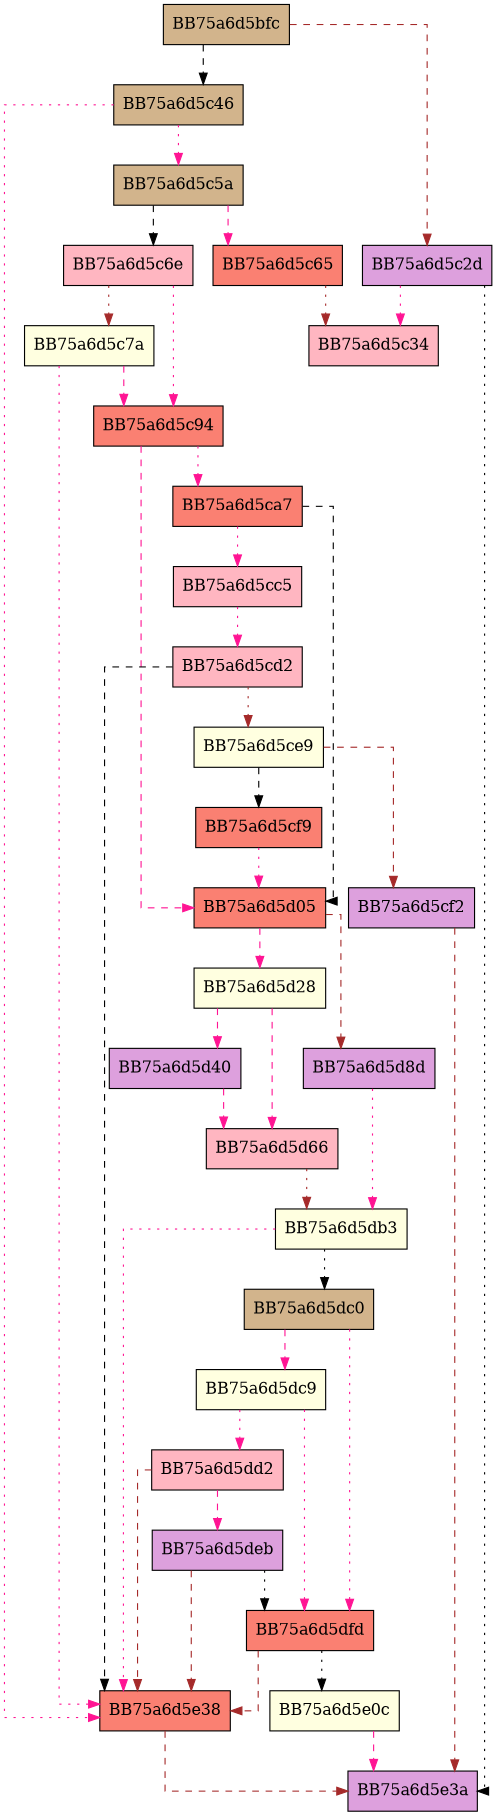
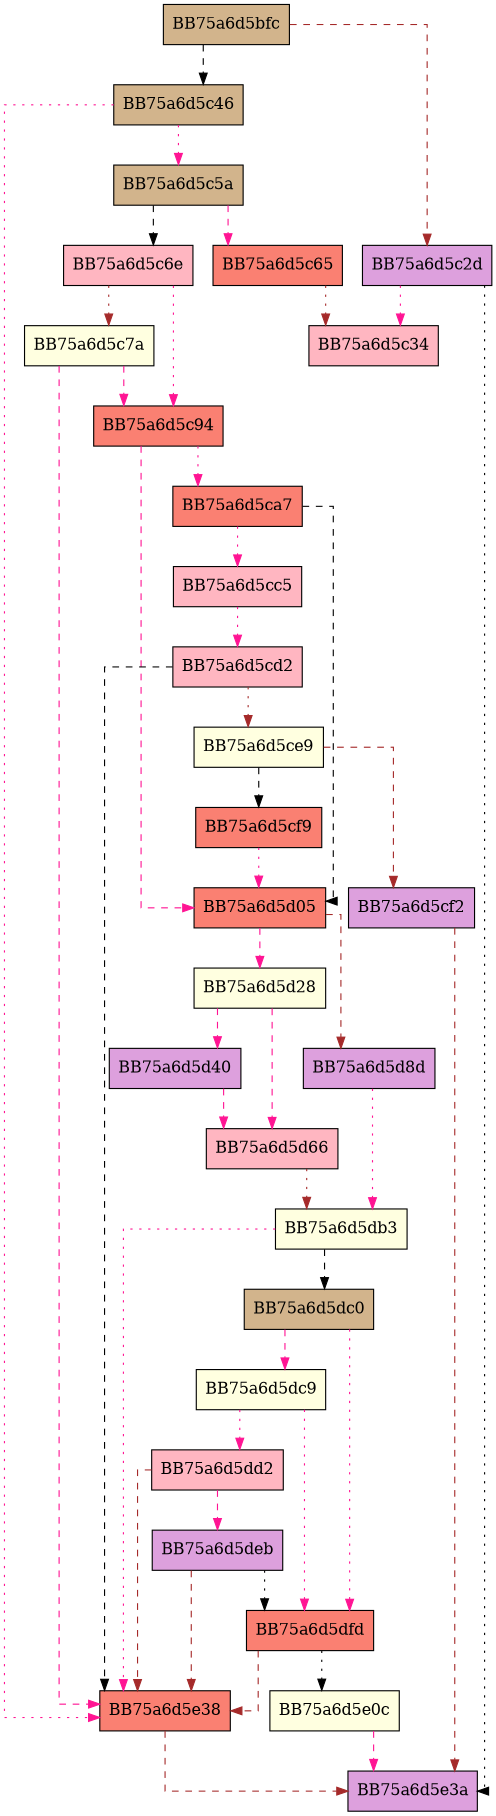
(59, 1050) -> (59, 1050)
(325, 1263) -> (325, 1263)
